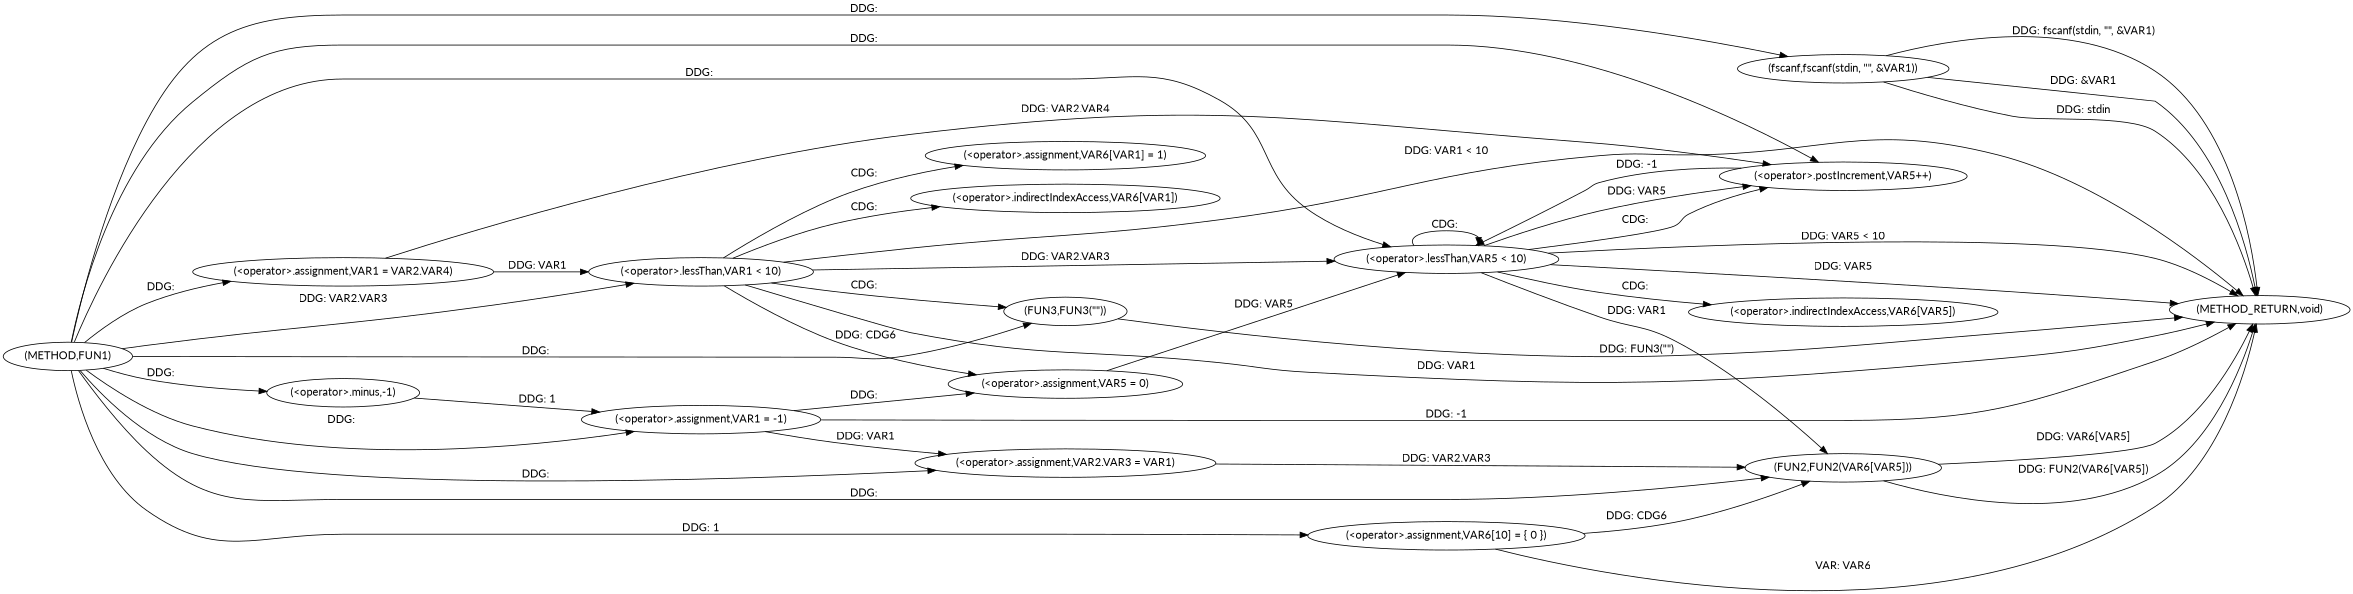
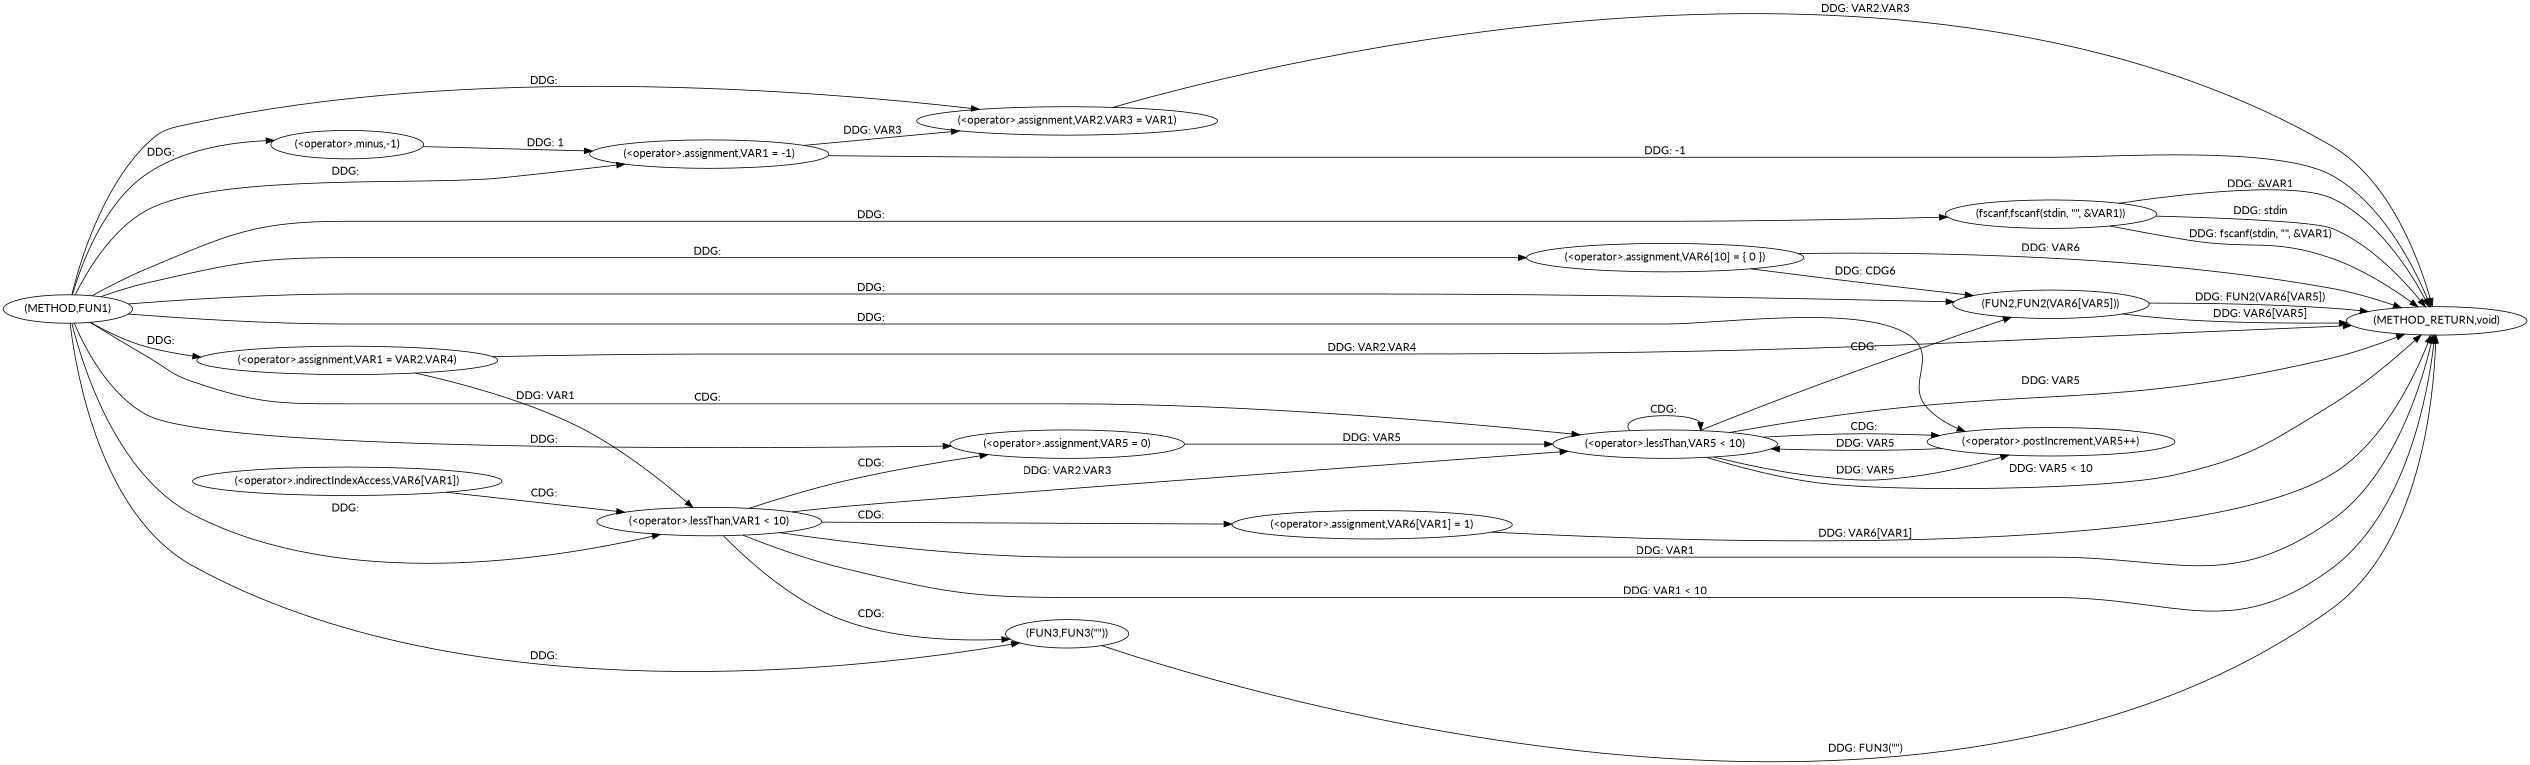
(701, 73) -> (709, 398)
(1068, 120) -> (1418, 354)
(1637, 165) -> (1866, 444)
(830, 225) -> (531, 502)
(343, 299) -> (347, 509)
(1637, 311) -> (1866, 347)
(1843, 312) -> none
(866, 335) -> (873, 463)
(880, 402) -> (484, 445)
(866, 437) -> (873, 131)
(1476, 466) -> (1821, 16)
(701, 528) -> (709, 252)
none -> (1999, 536)
(1843, 566) -> (2051, 249)
